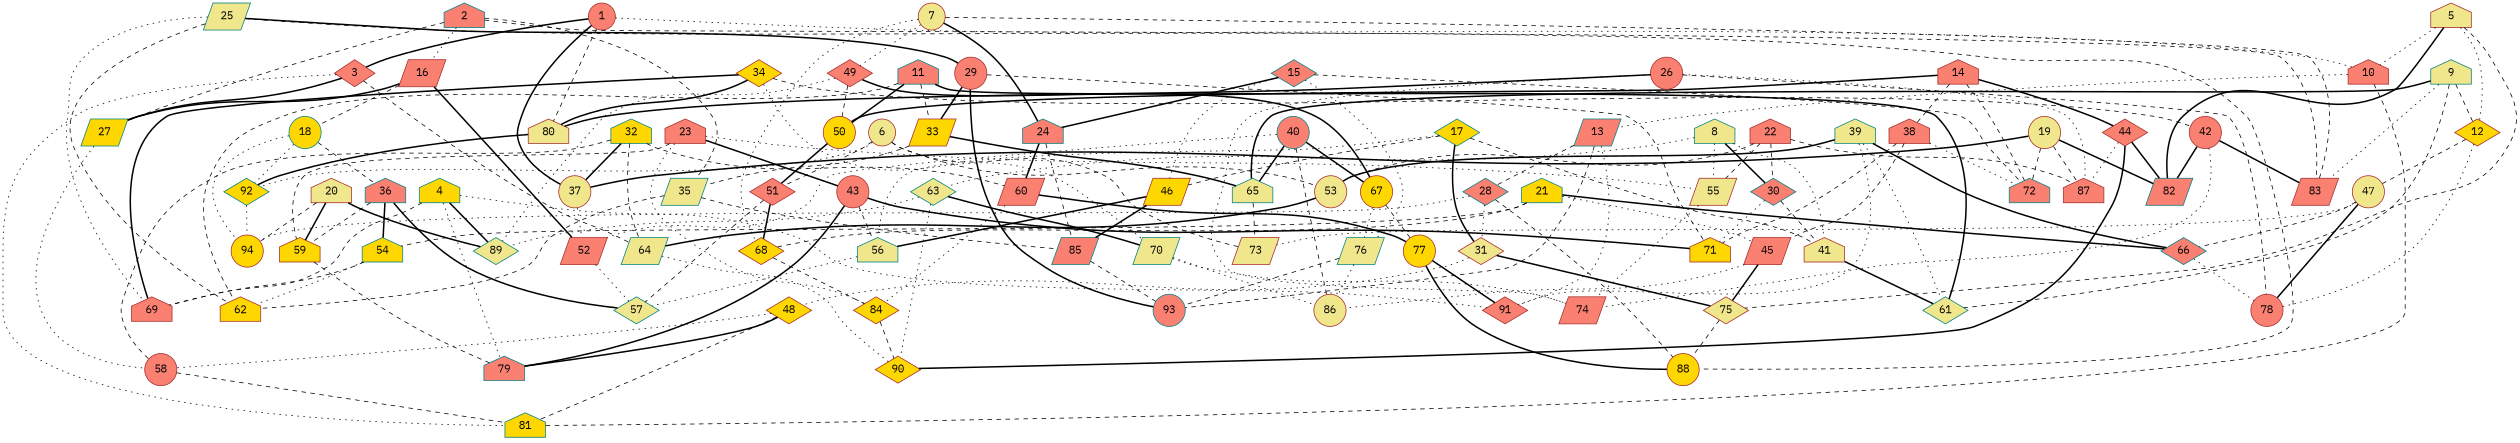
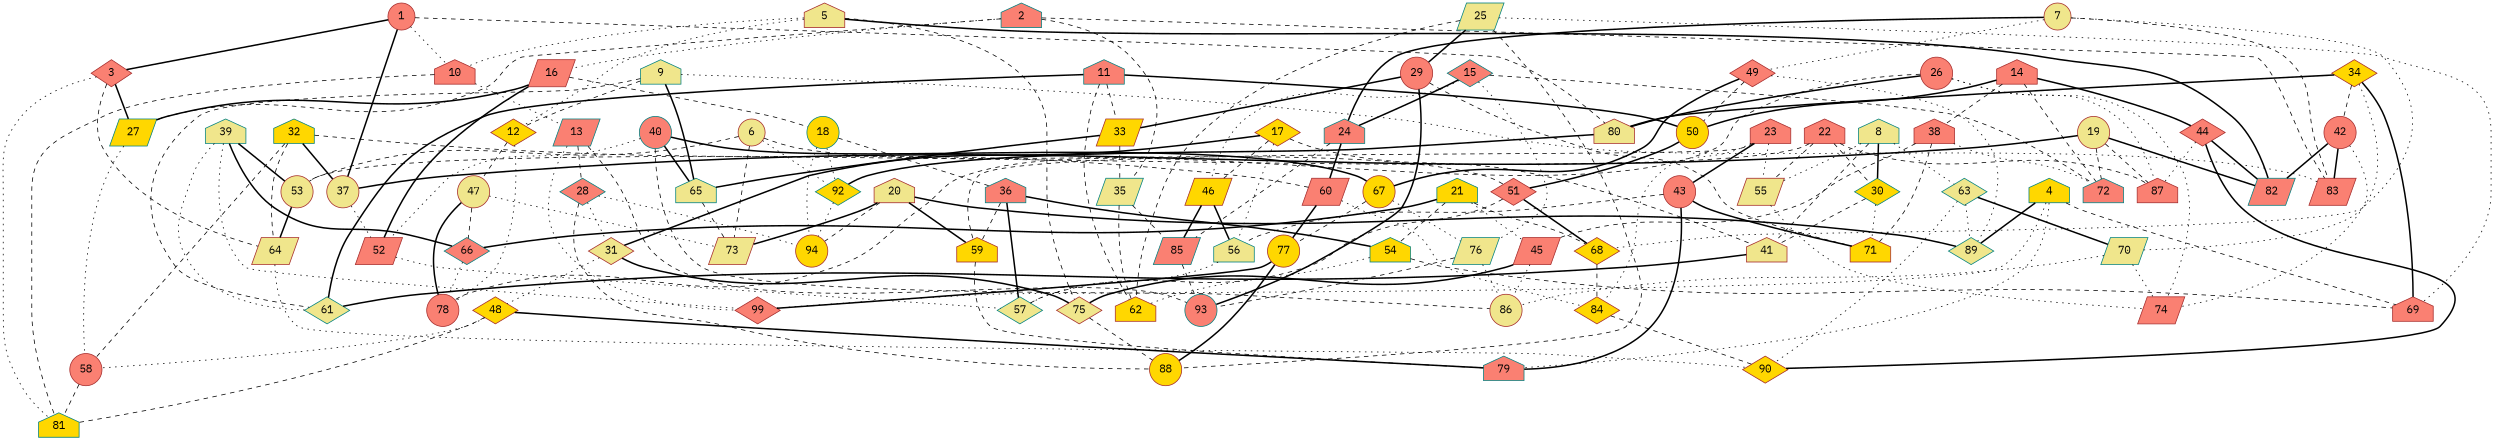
(1457, 133) -> (1278, 133)
(1799, 172) -> (1810, 205)
(1773, 192) -> (1877, 192)
none -> (832, 221)
(645, 251) -> (275, 251)
(1505, 310) -> (758, 310)
